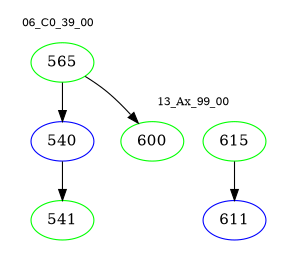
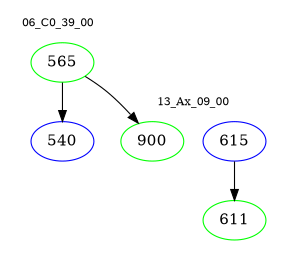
(193, 102) -> (193, 102)
(152, 141) -> (152, 141)
(235, 141) -> (235, 141)
(62, 220) -> none
(235, 220) -> (235, 220)
